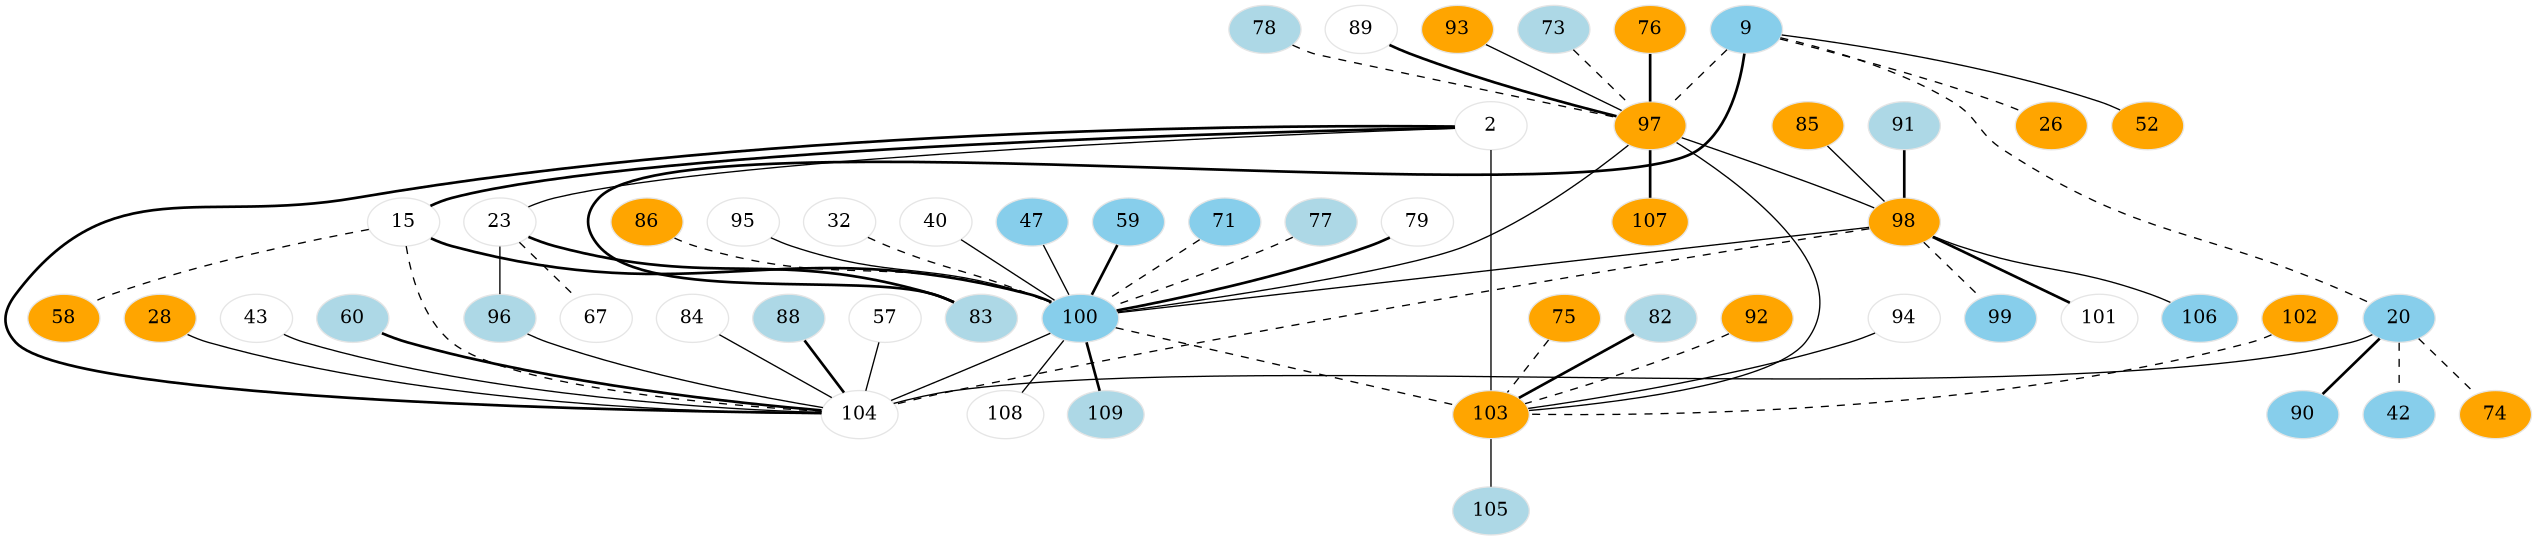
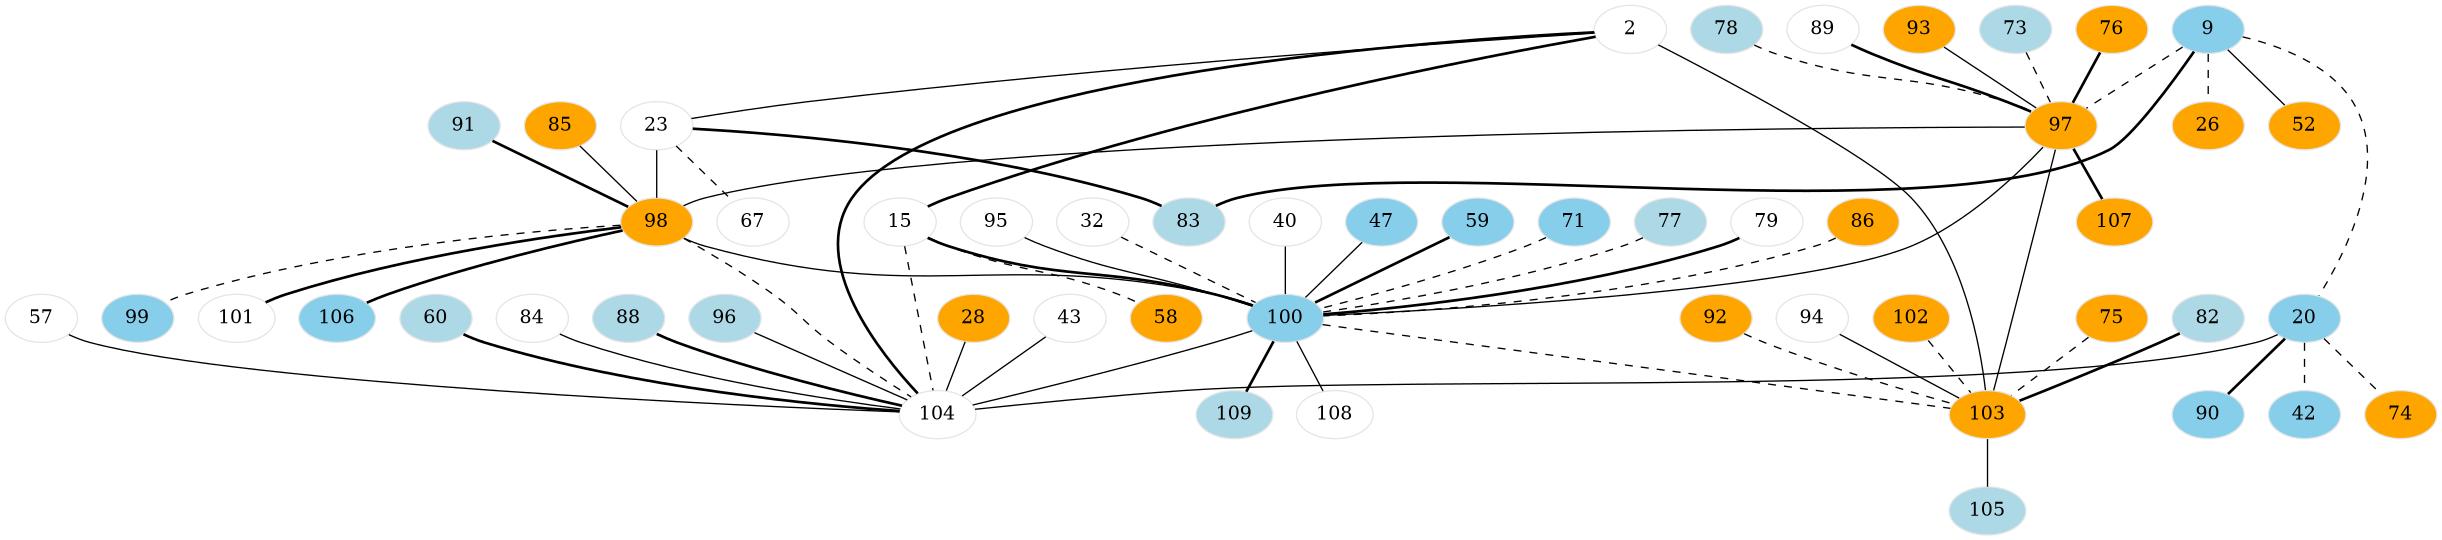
(2052, 269) -> (493, 262)
(500, 270) -> (657, 174)
